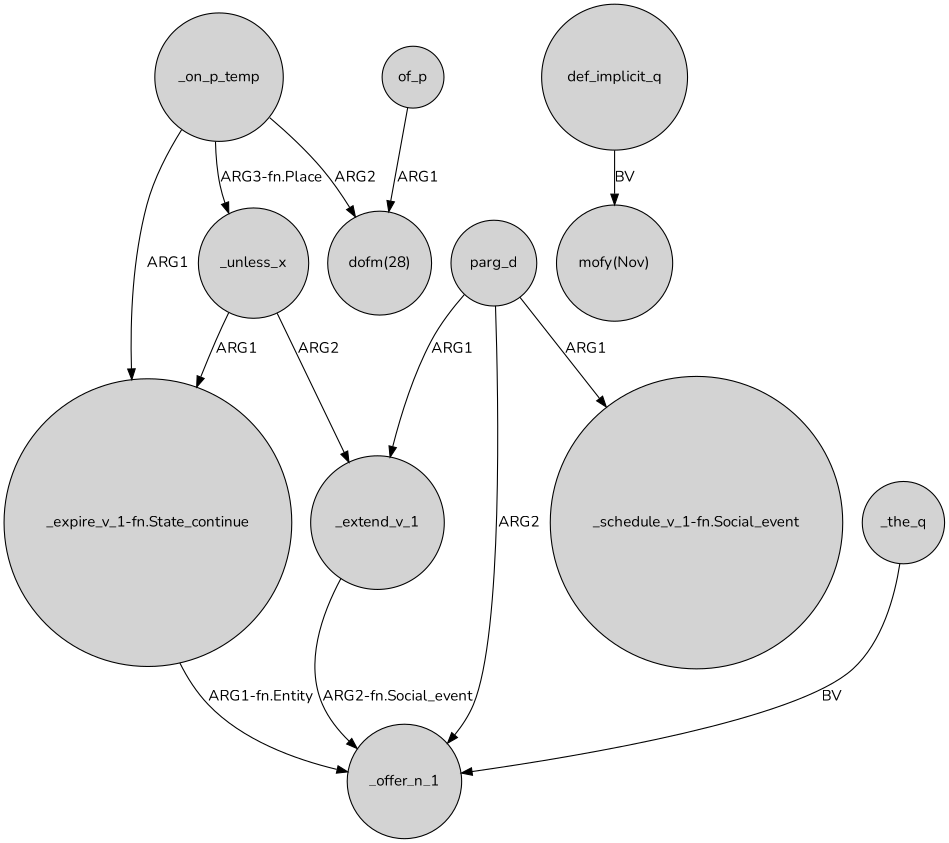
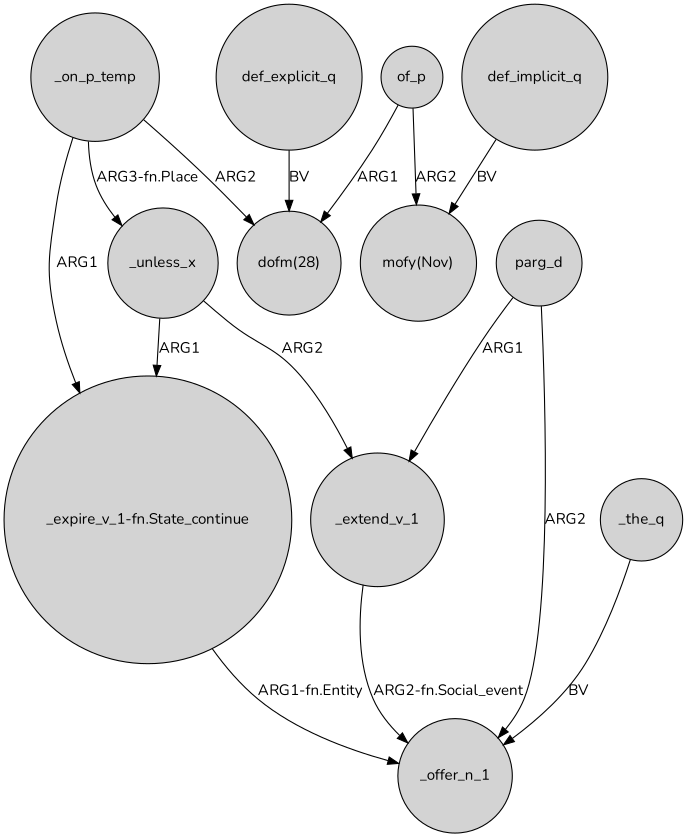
none -> (289, 77)
none -> (415, 151)
(697, 523) -> none
